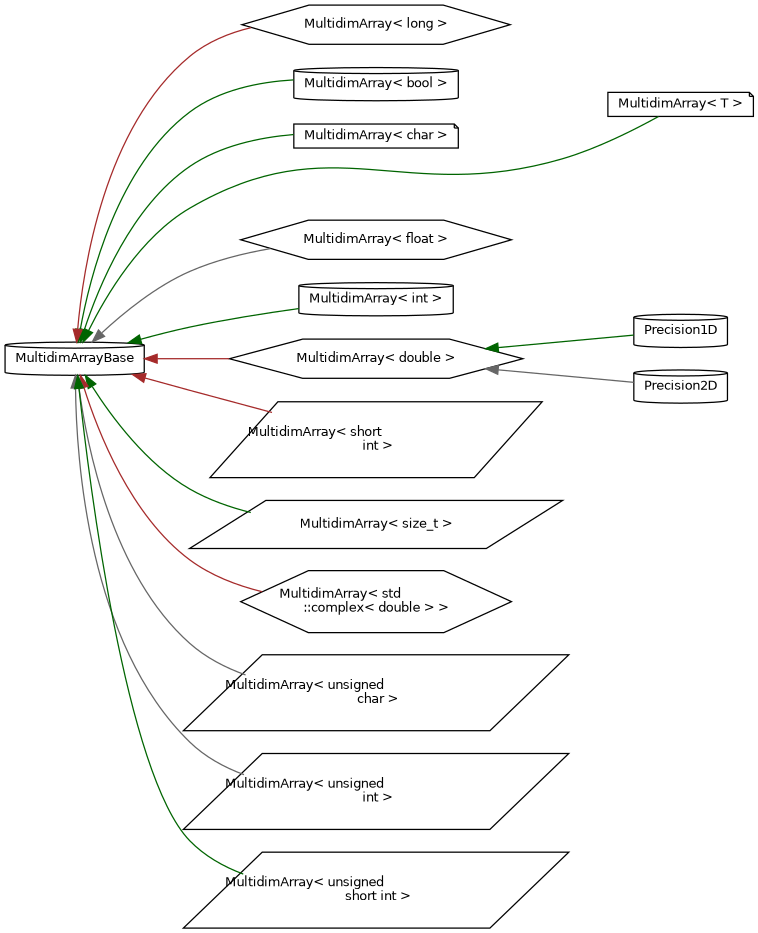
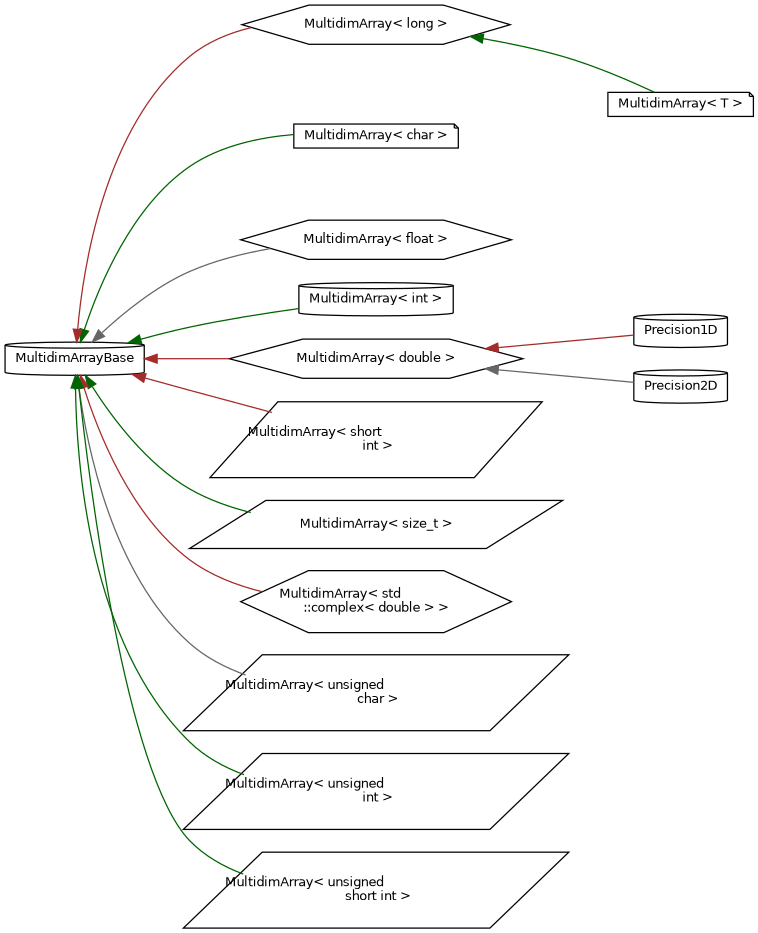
(376, 84) -> none
(346, 169) -> (571, 59)
(566, 341) -> (566, 341)
(131, 658) -> (131, 658)
